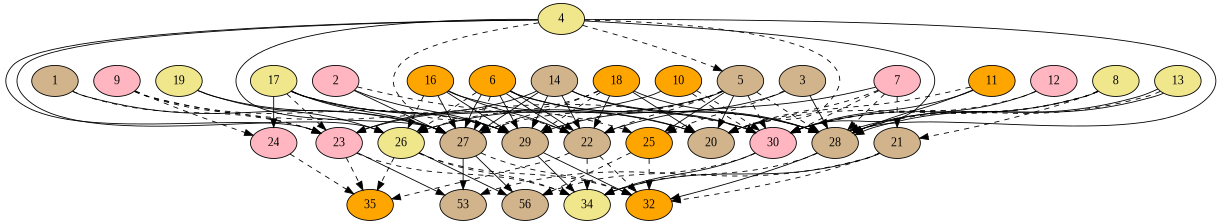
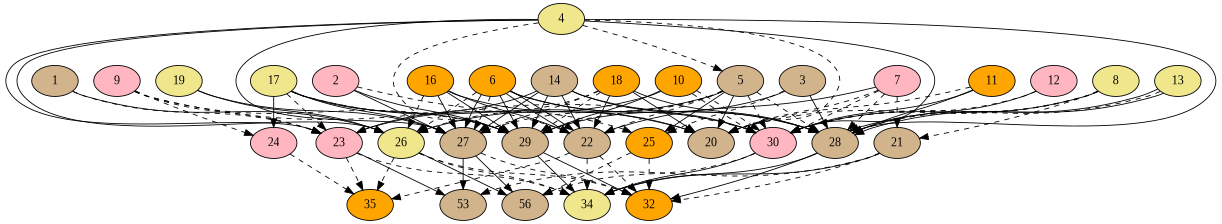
none -> (606, 111)
(255, 112) -> (224, 112)
(716, 174) -> (716, 174)
